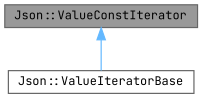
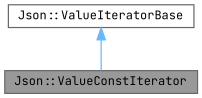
(101, 55) -> (101, 55)
